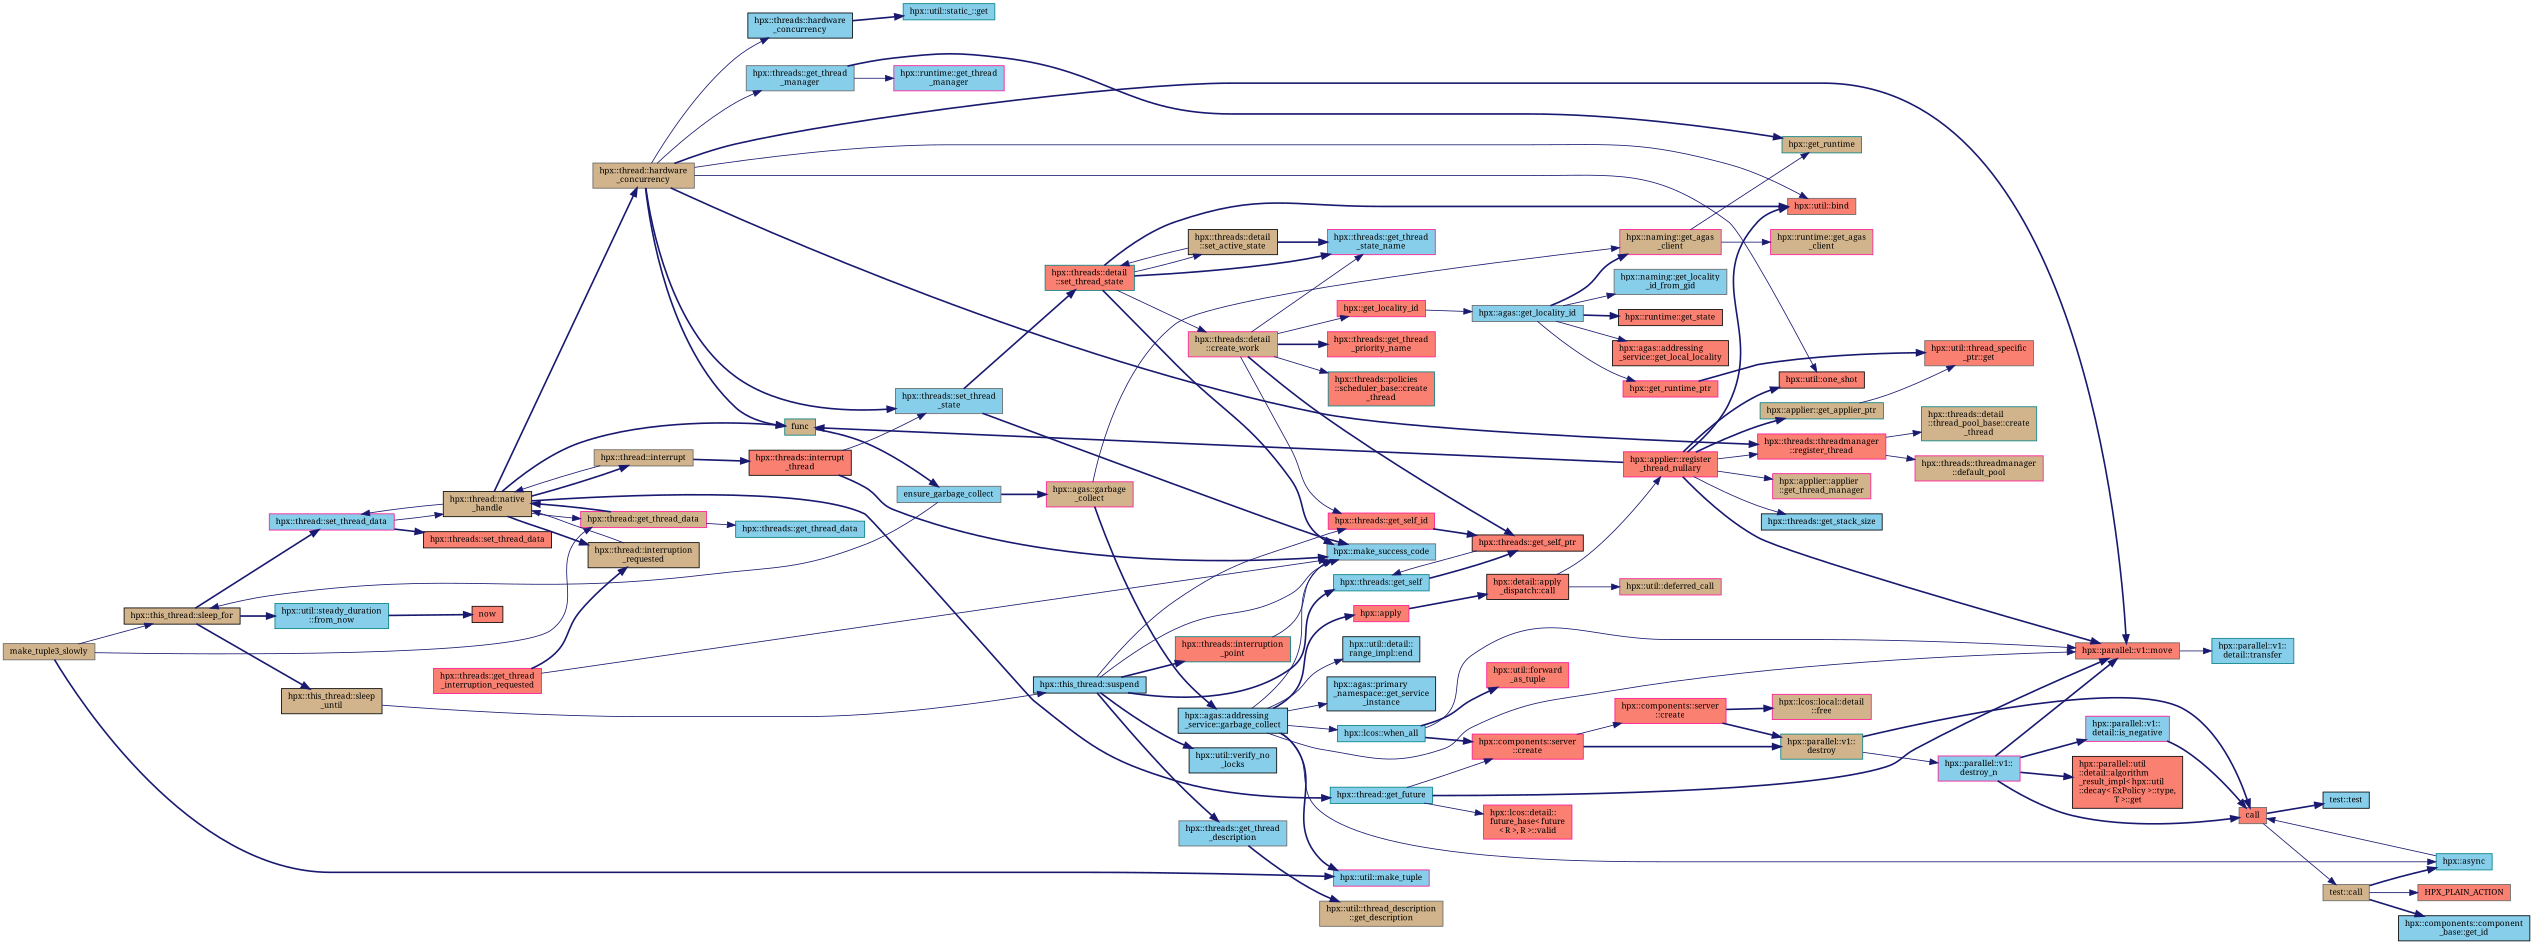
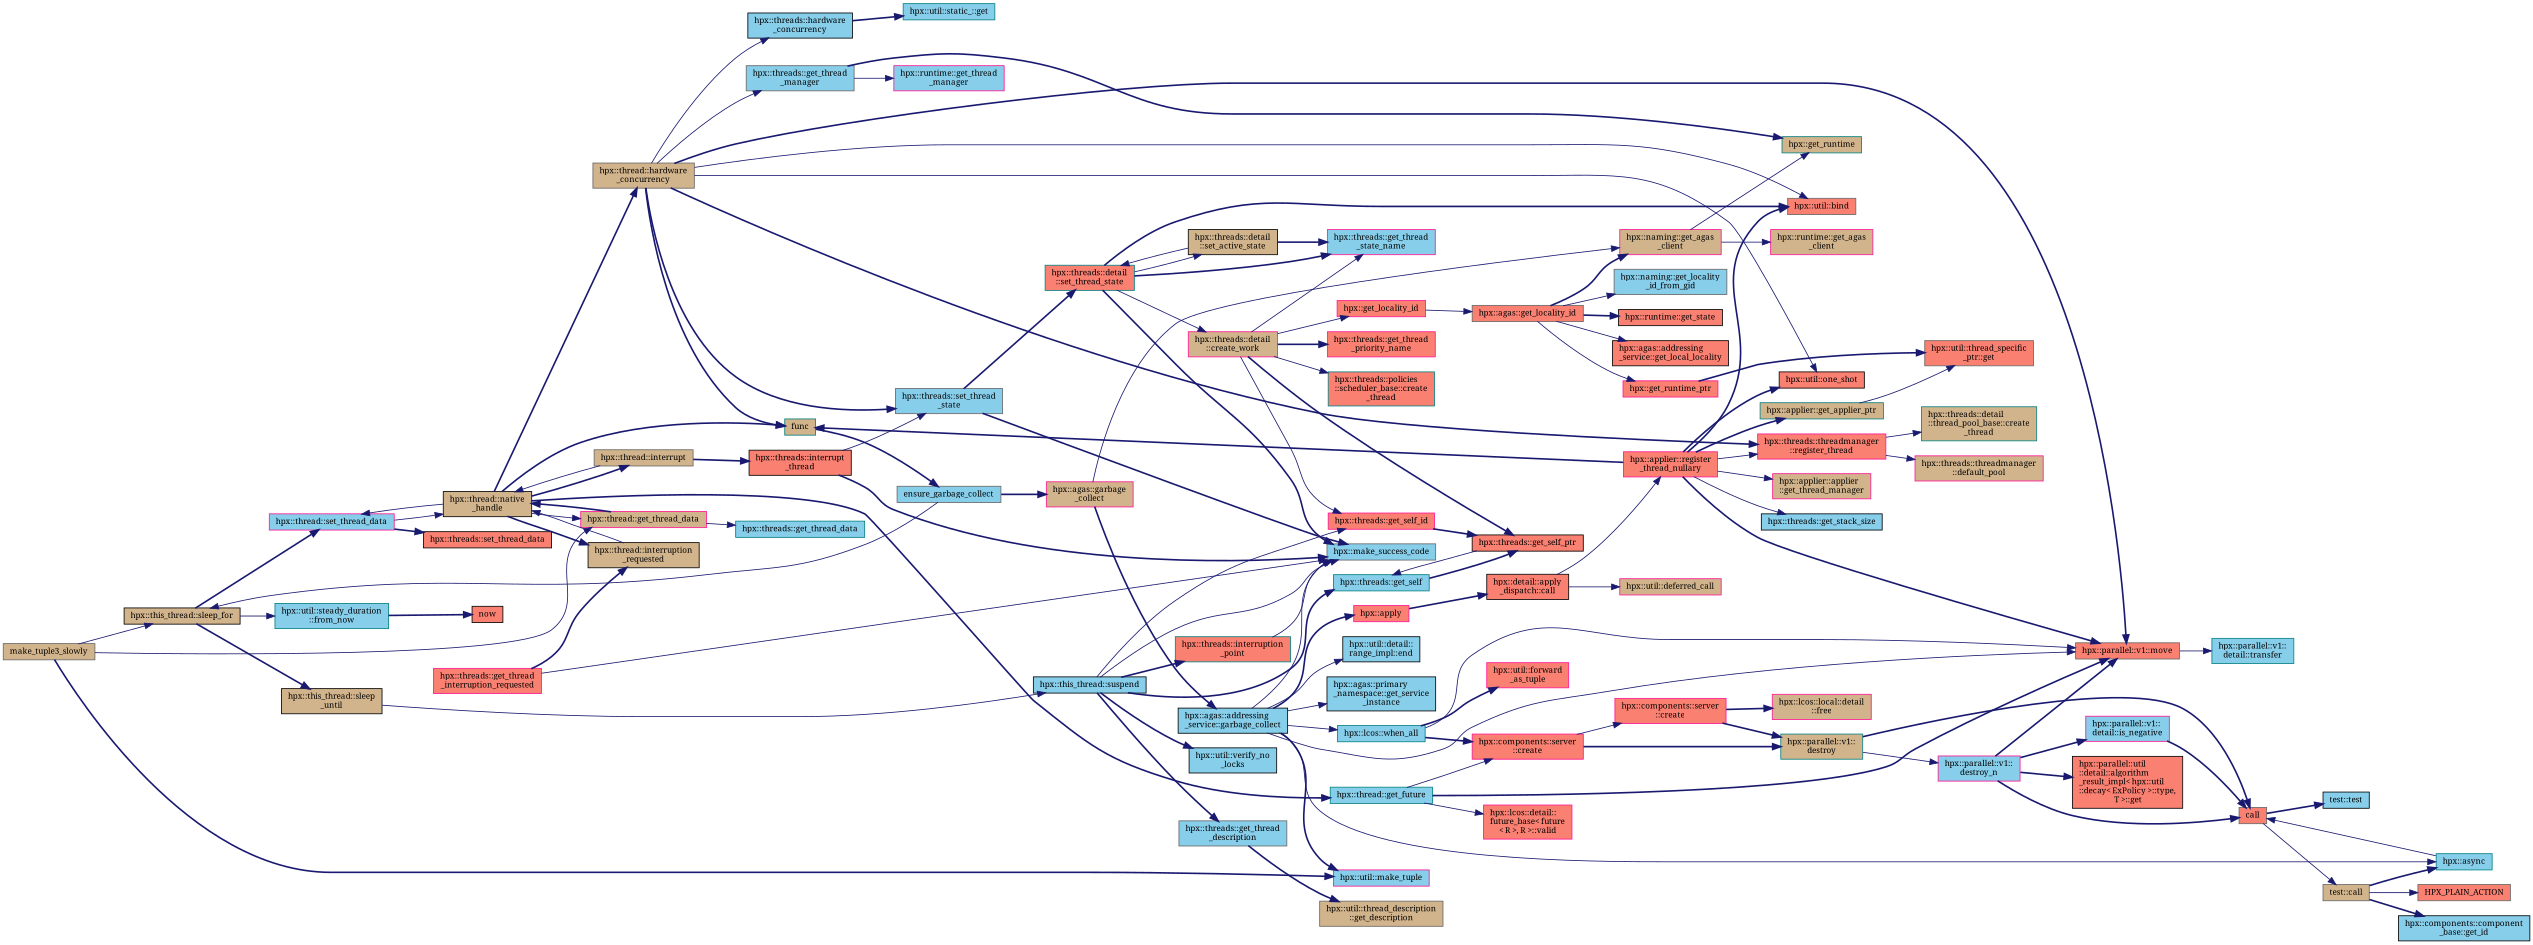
(1528, 313) -> (1528, 313)
(253, 616) -> (253, 616)
